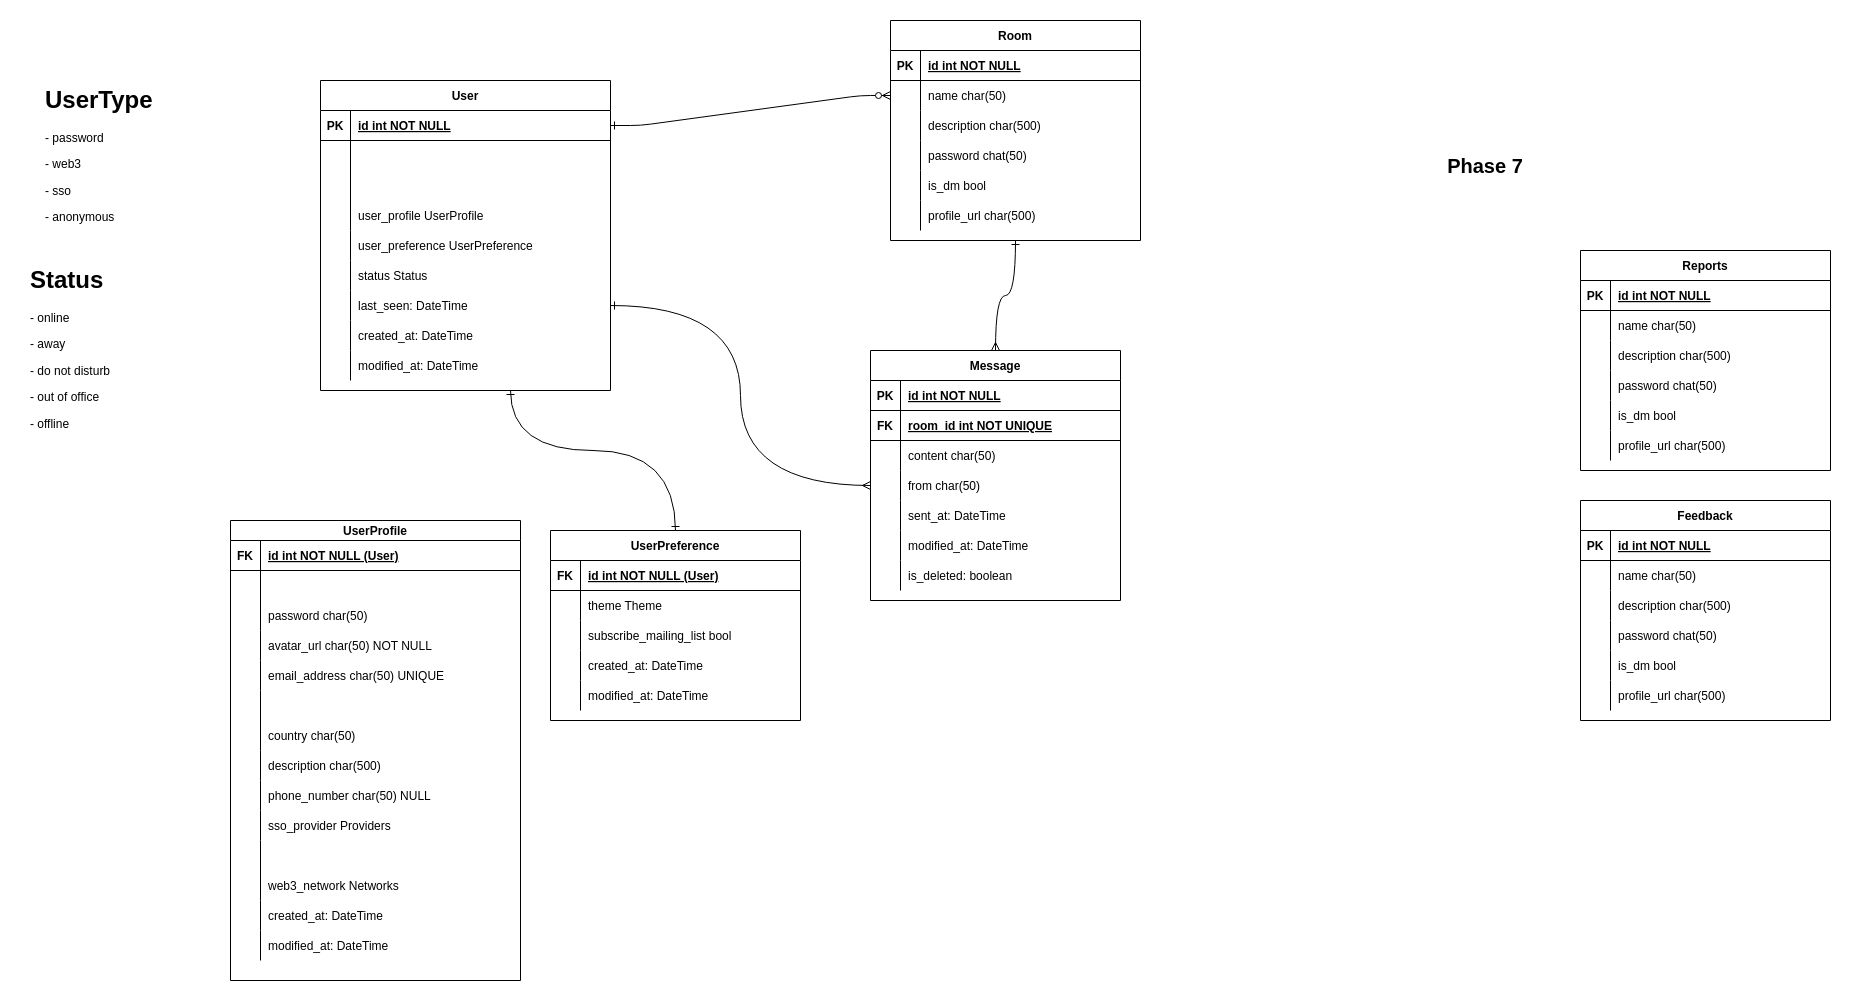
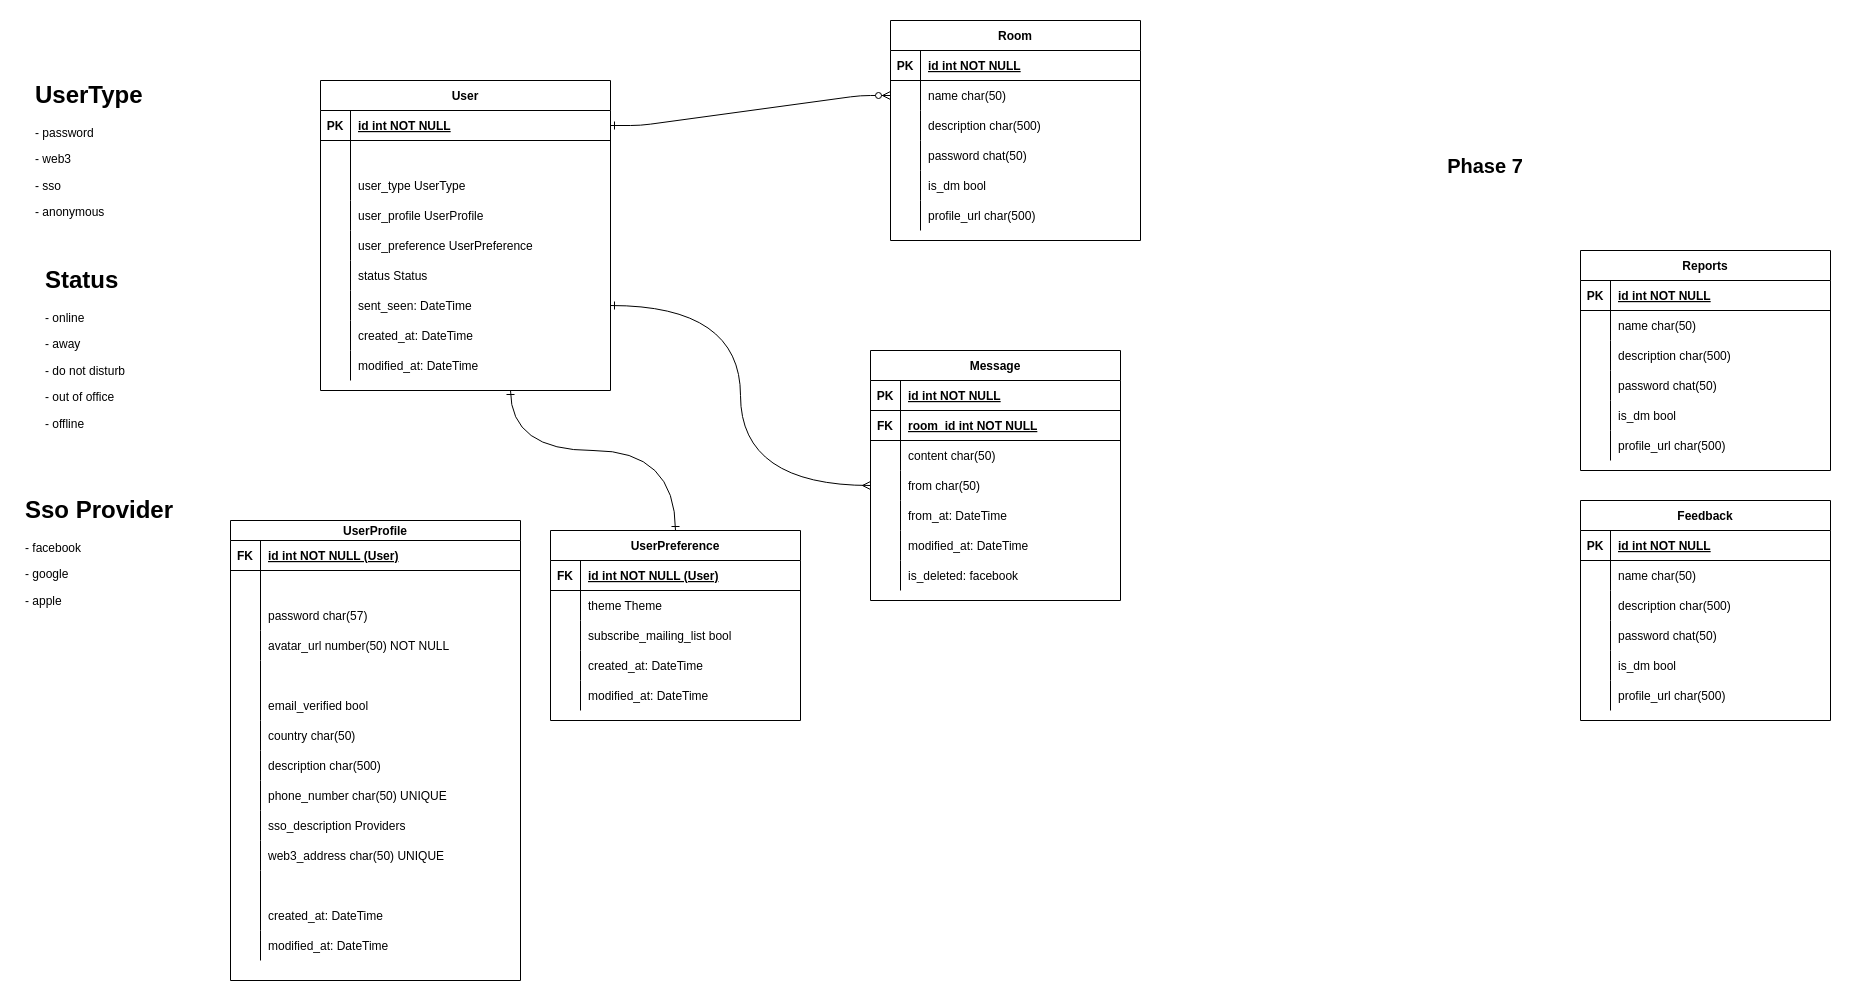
(136, 156) -> (126, 151)
none -> (481, 186)
(1006, 296) -> none
(416, 306) -> (417, 306)
(121, 351) -> (136, 351)
(976, 426) -> (969, 426)
(960, 516) -> (960, 516)
(964, 576) -> (969, 576)
none -> (116, 581)
(324, 616) -> (324, 616)
(356, 646) -> (363, 646)
(391, 676) -> none
none -> (391, 706)
(352, 796) -> (359, 796)
(337, 826) -> (346, 826)
none -> (391, 856)
(391, 886) -> none
